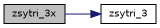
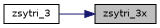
(78, 14) -> (72, 14)
